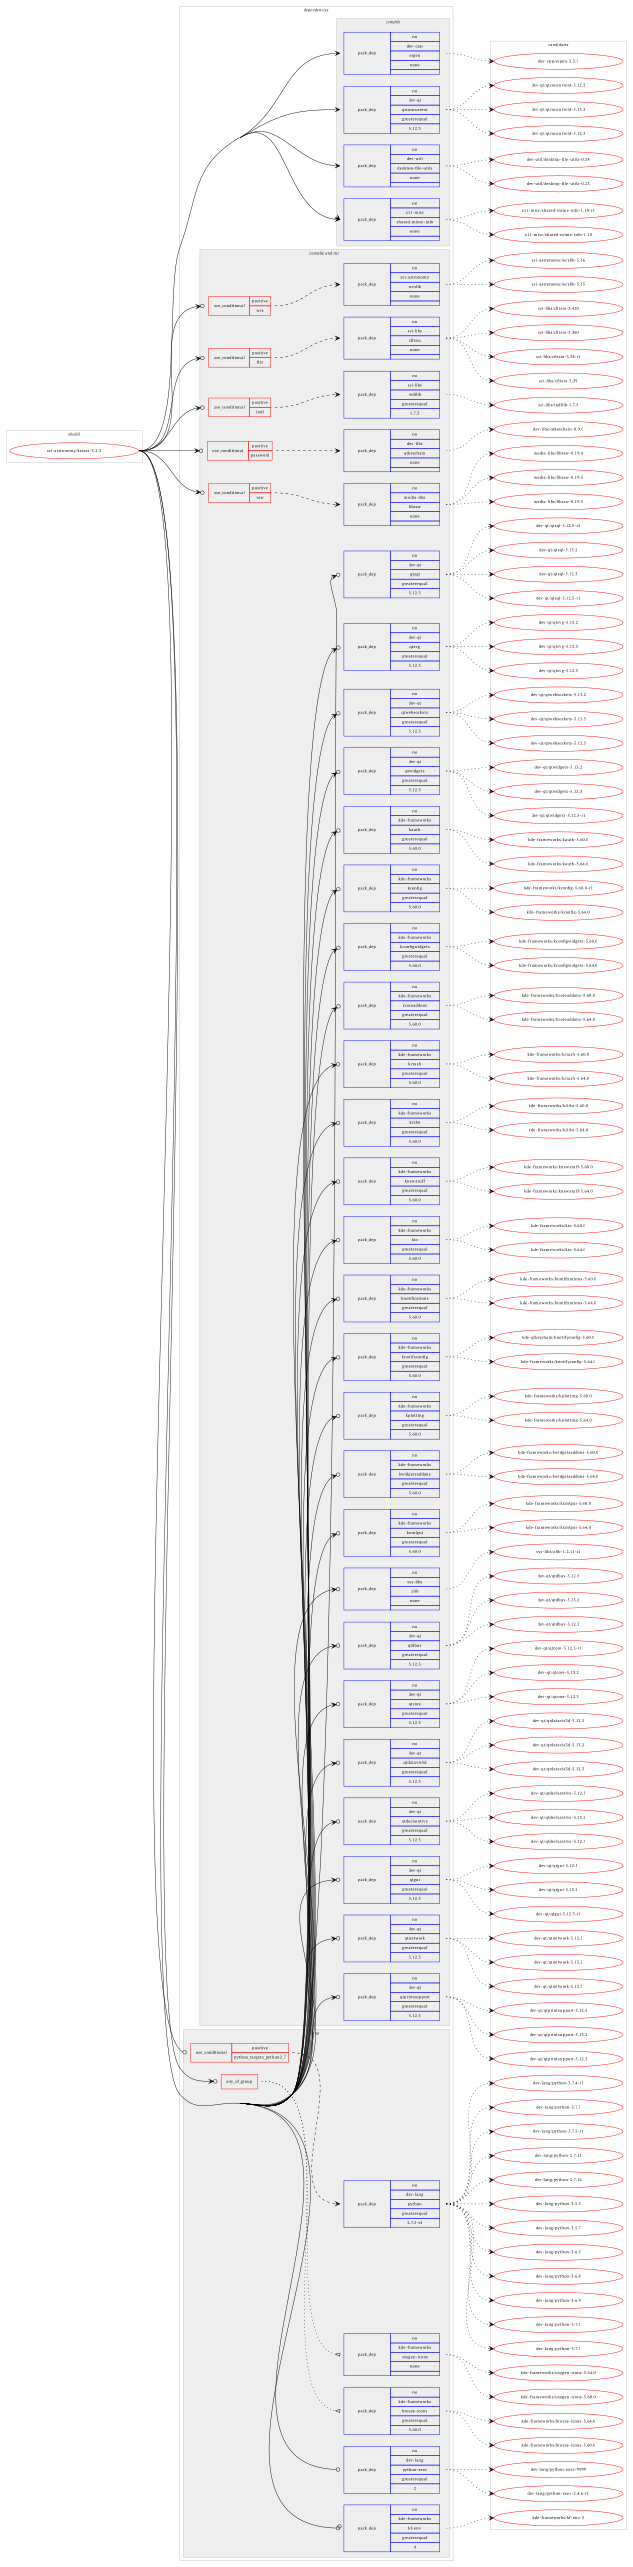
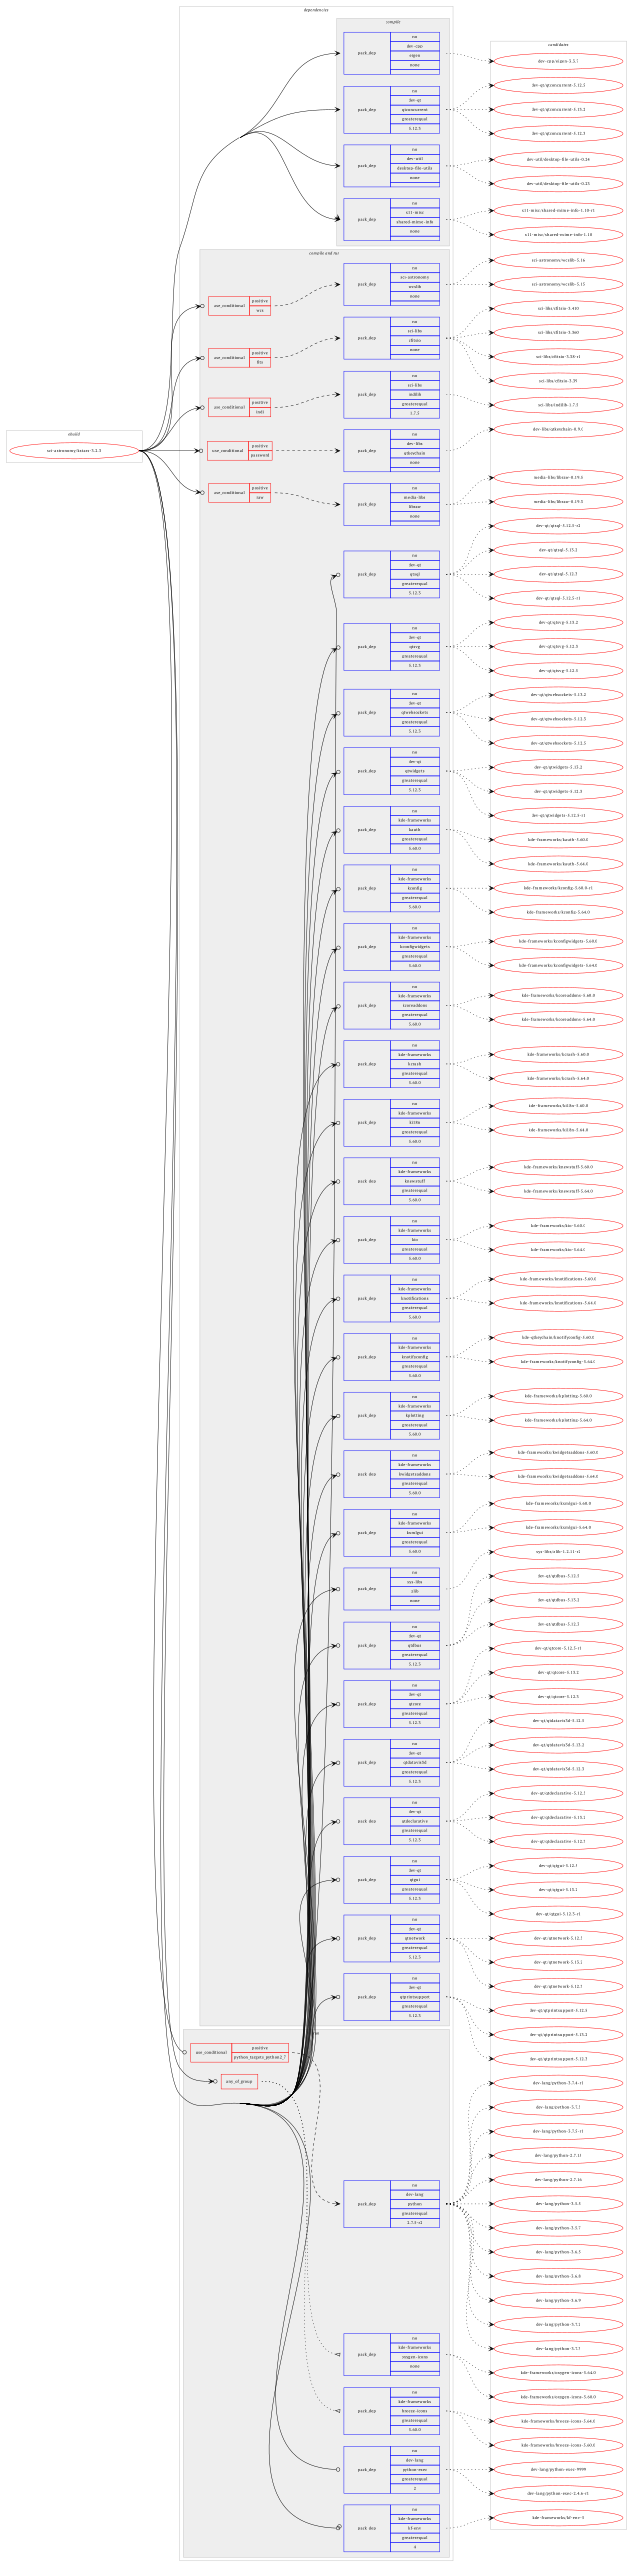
(559, 453) -> none
